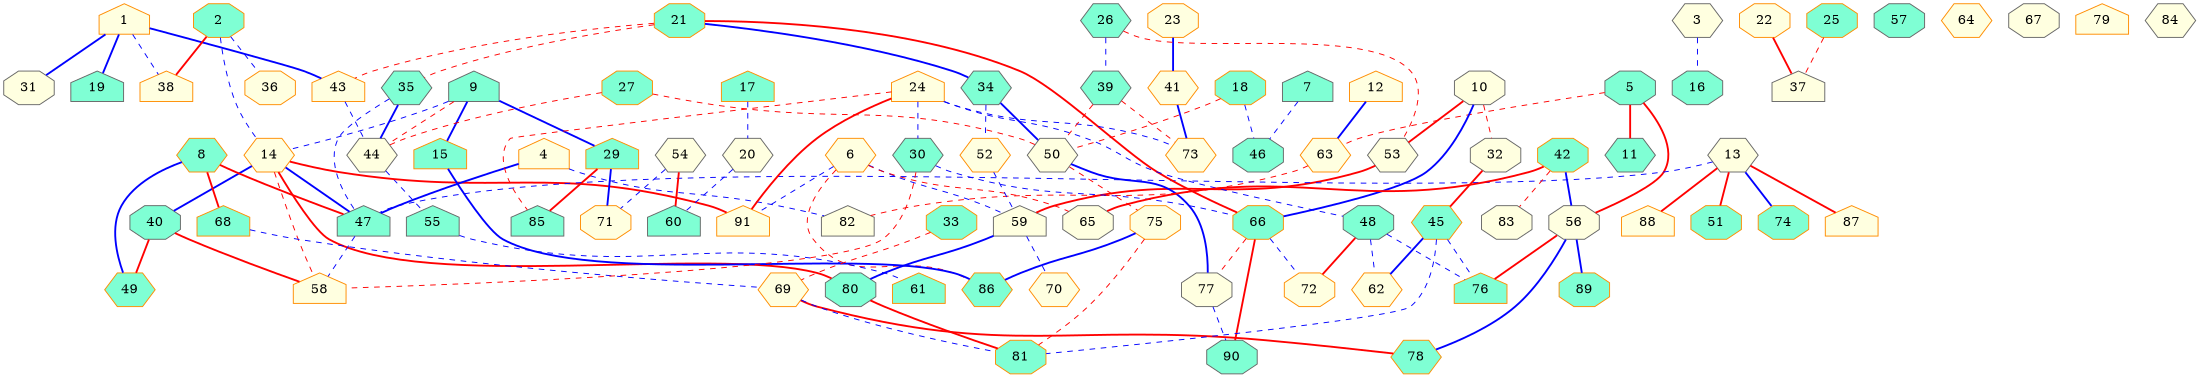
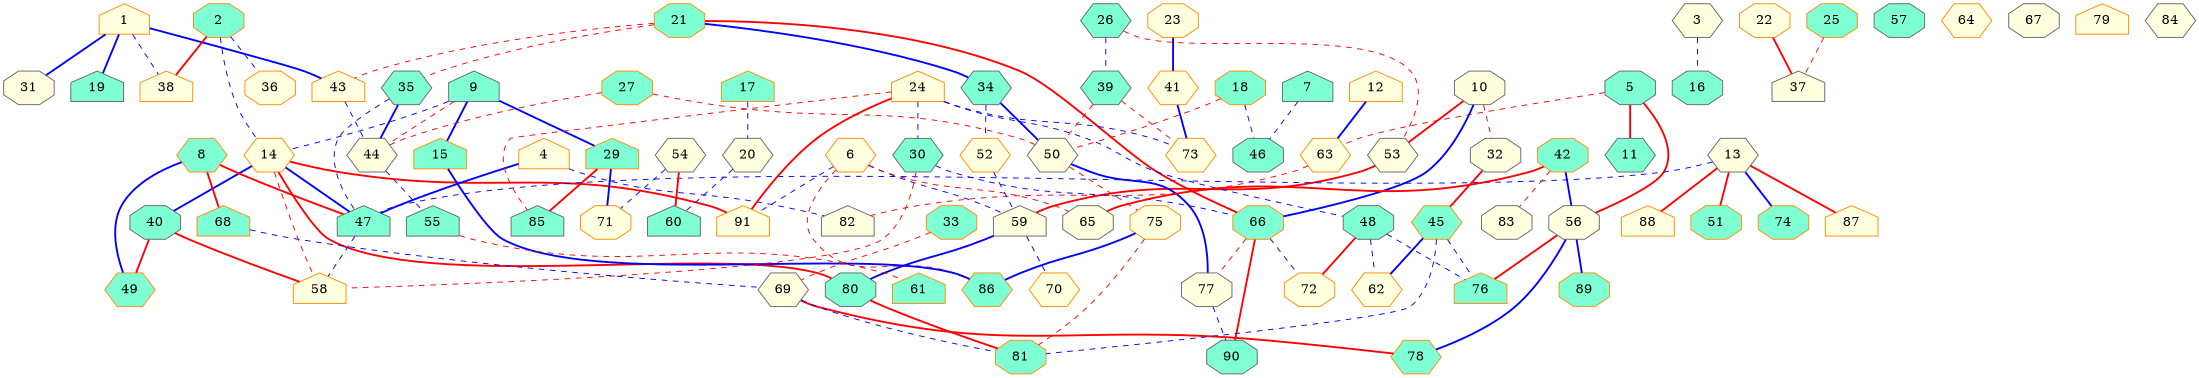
(682, 254) -> (682, 254)
(783, 290) -> (783, 290)
